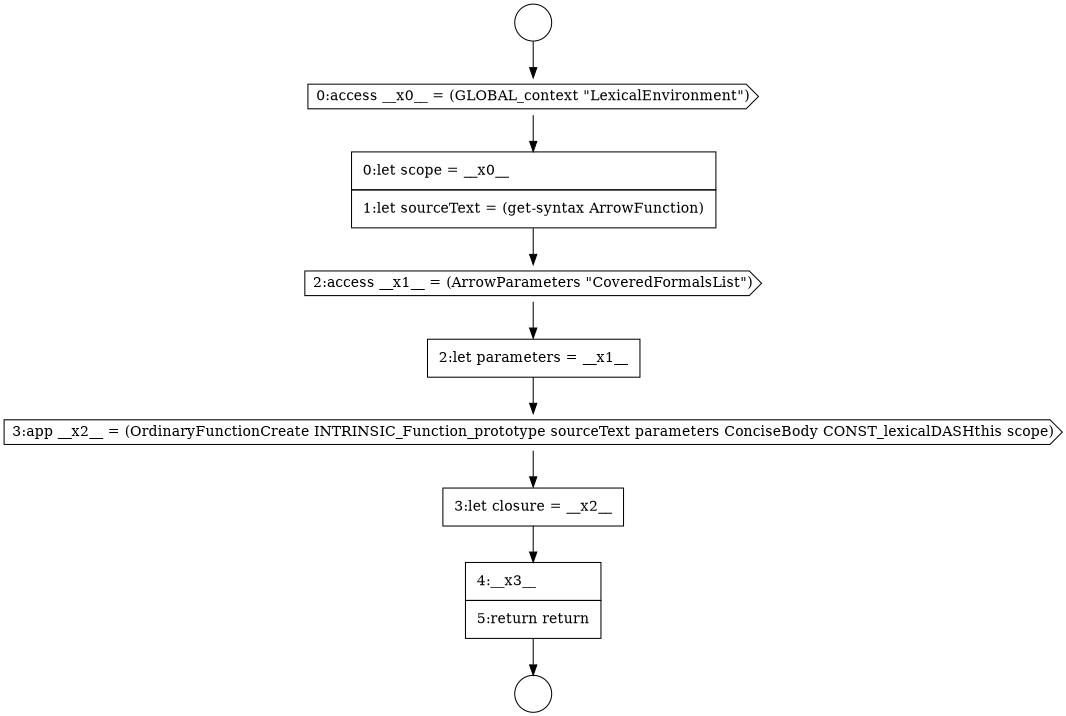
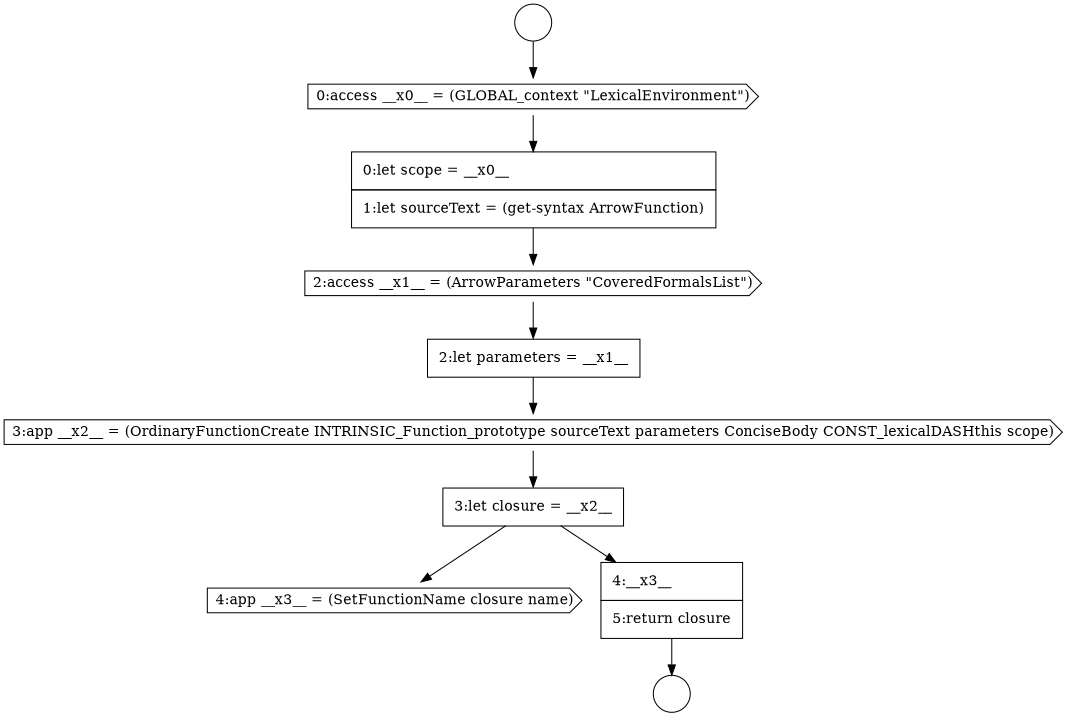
none -> (395, 600)
(533, 619) -> (672, 619)
